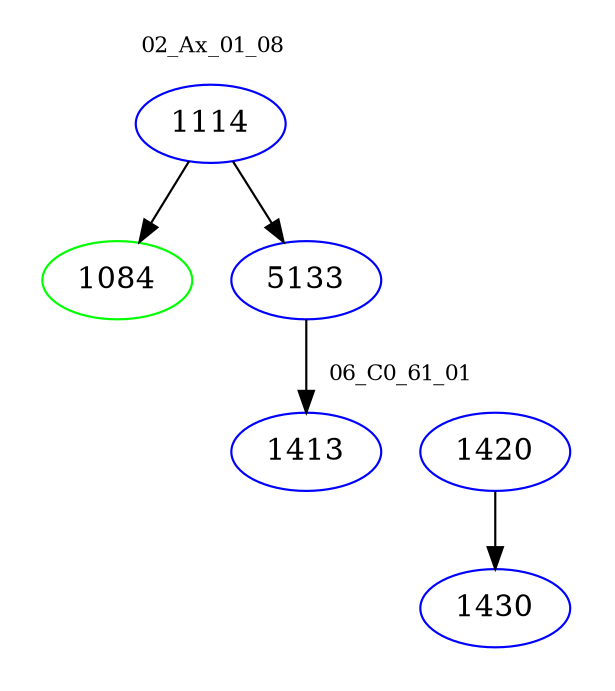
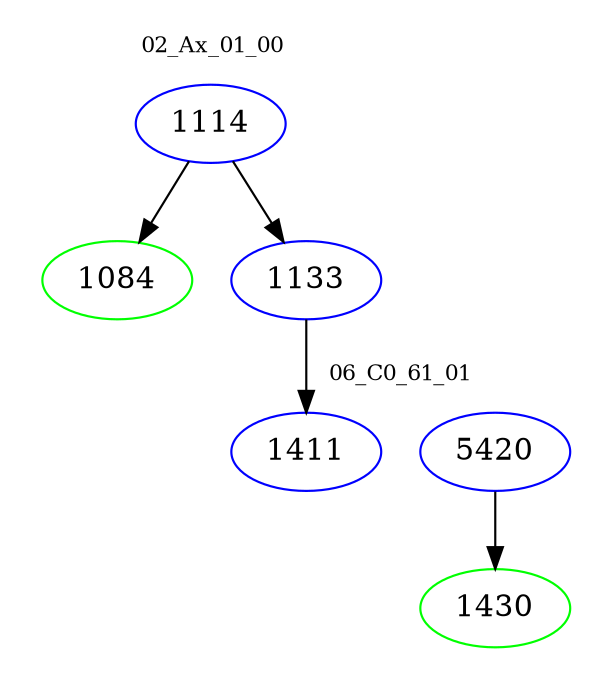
(213, 47) -> (213, 47)
(306, 280) -> (306, 280)
(306, 452) -> (306, 452)
(495, 452) -> (495, 452)
(495, 608) -> (495, 608)
